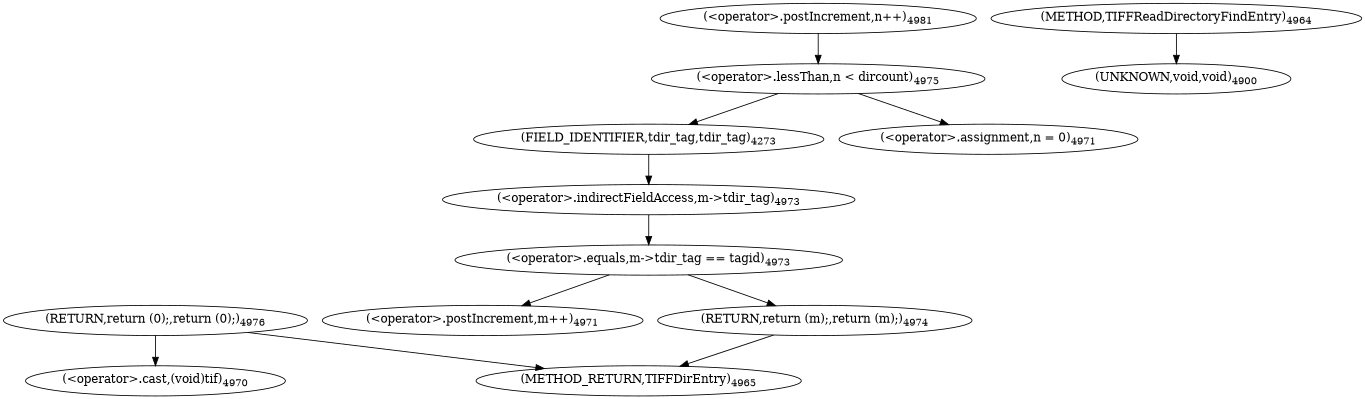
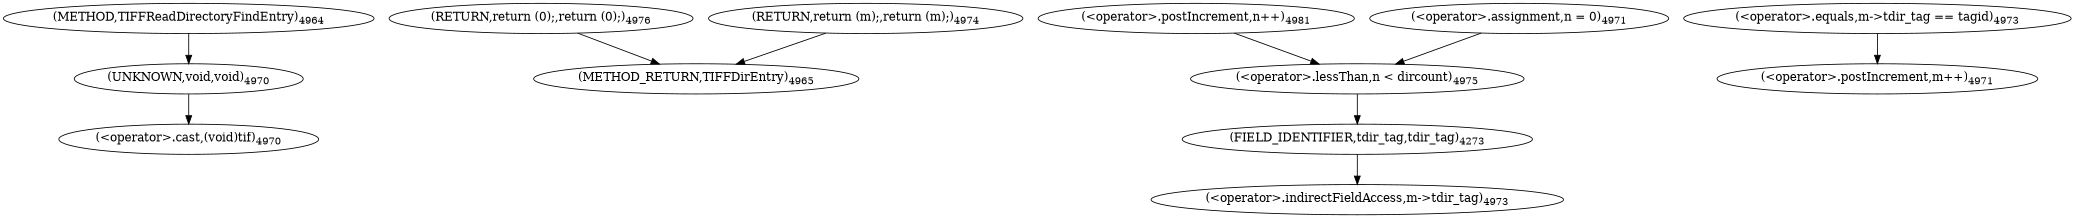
(1245, 78) -> (257, 78)
(899, 108) -> (1442, 47)
(649, 226) -> none
(728, 289) -> none
(155, 347) -> (189, 105)
